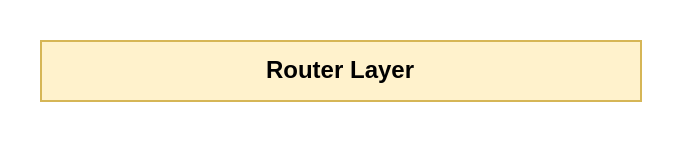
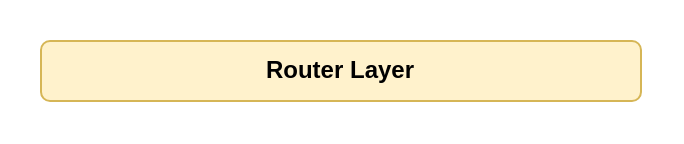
(341, 71) -> (341, 71)
